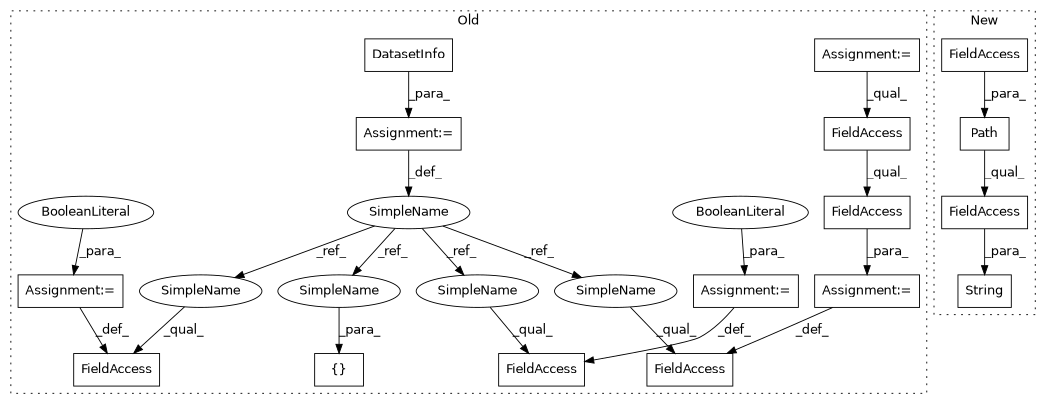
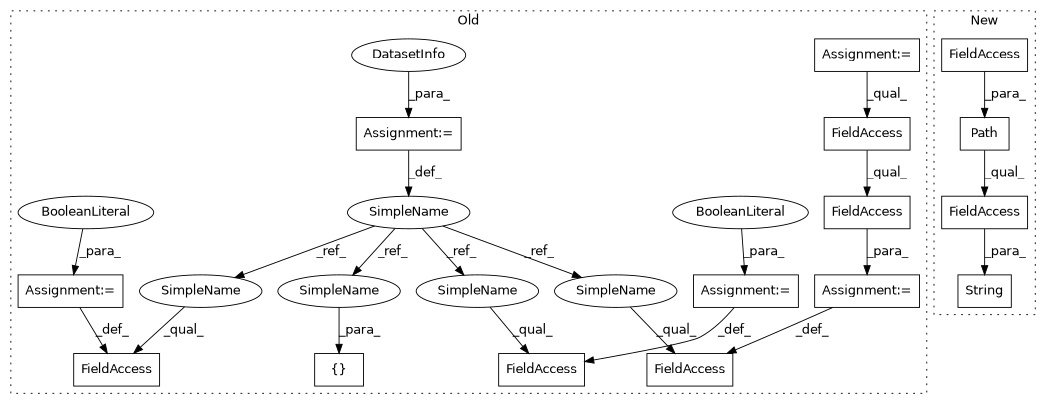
(409, 55) -> (409, 55)
